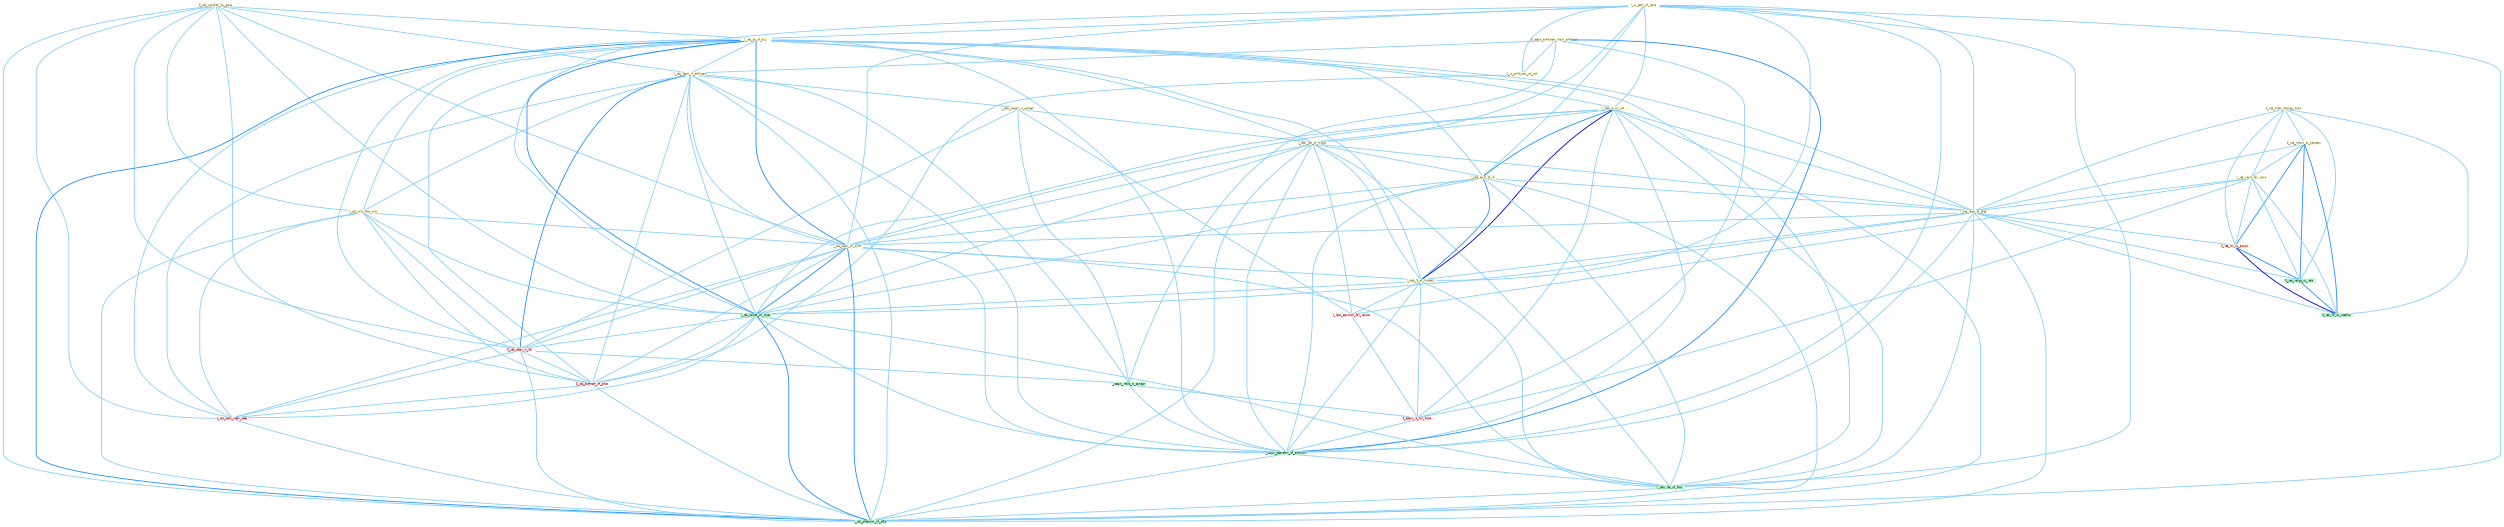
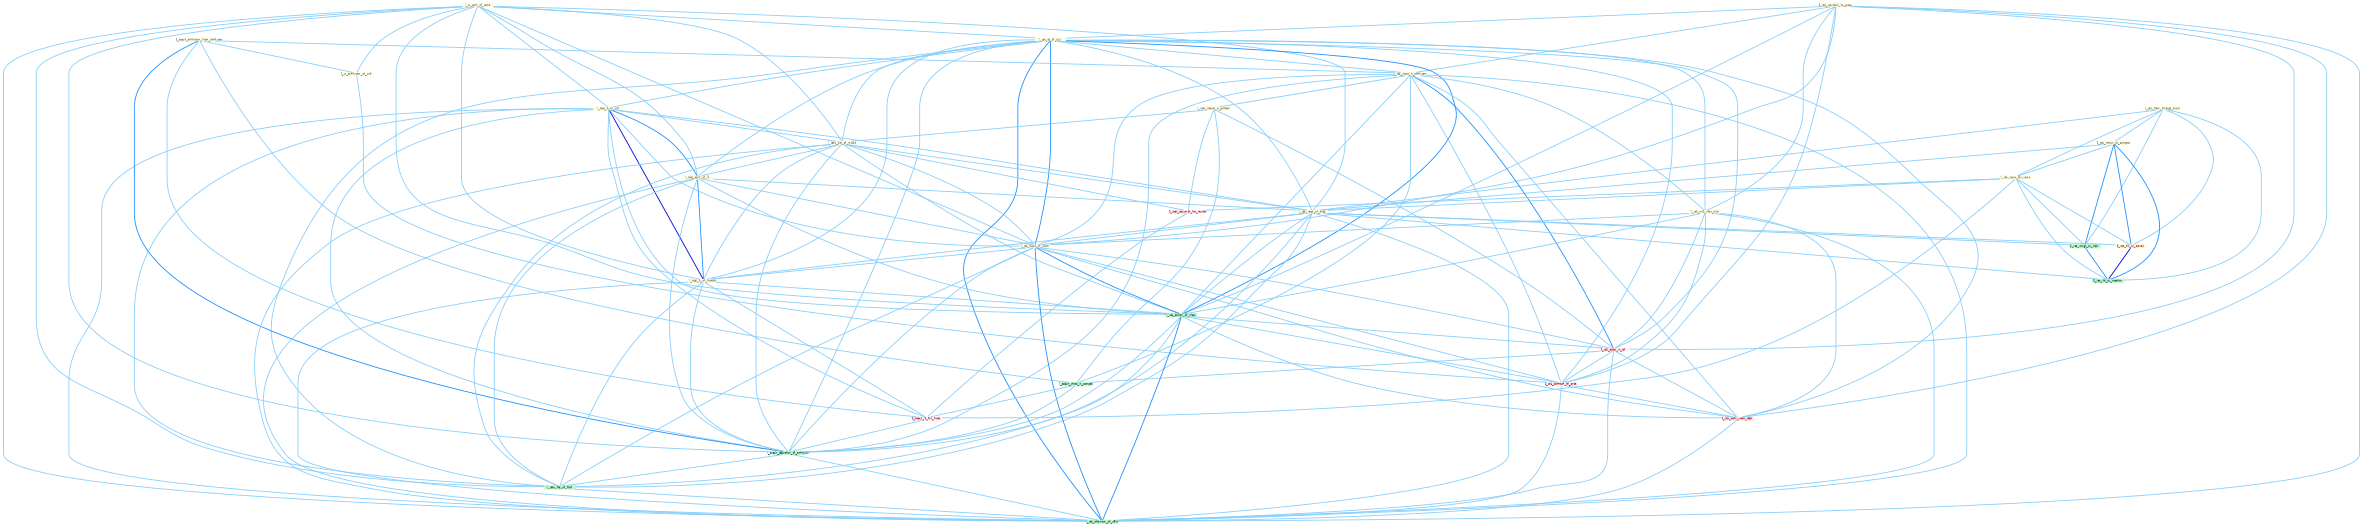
(2268, 264) -> none
(1386, 298) -> (542, 494)
